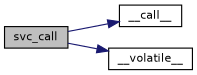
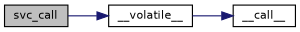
(88, 28) -> (207, 16)
